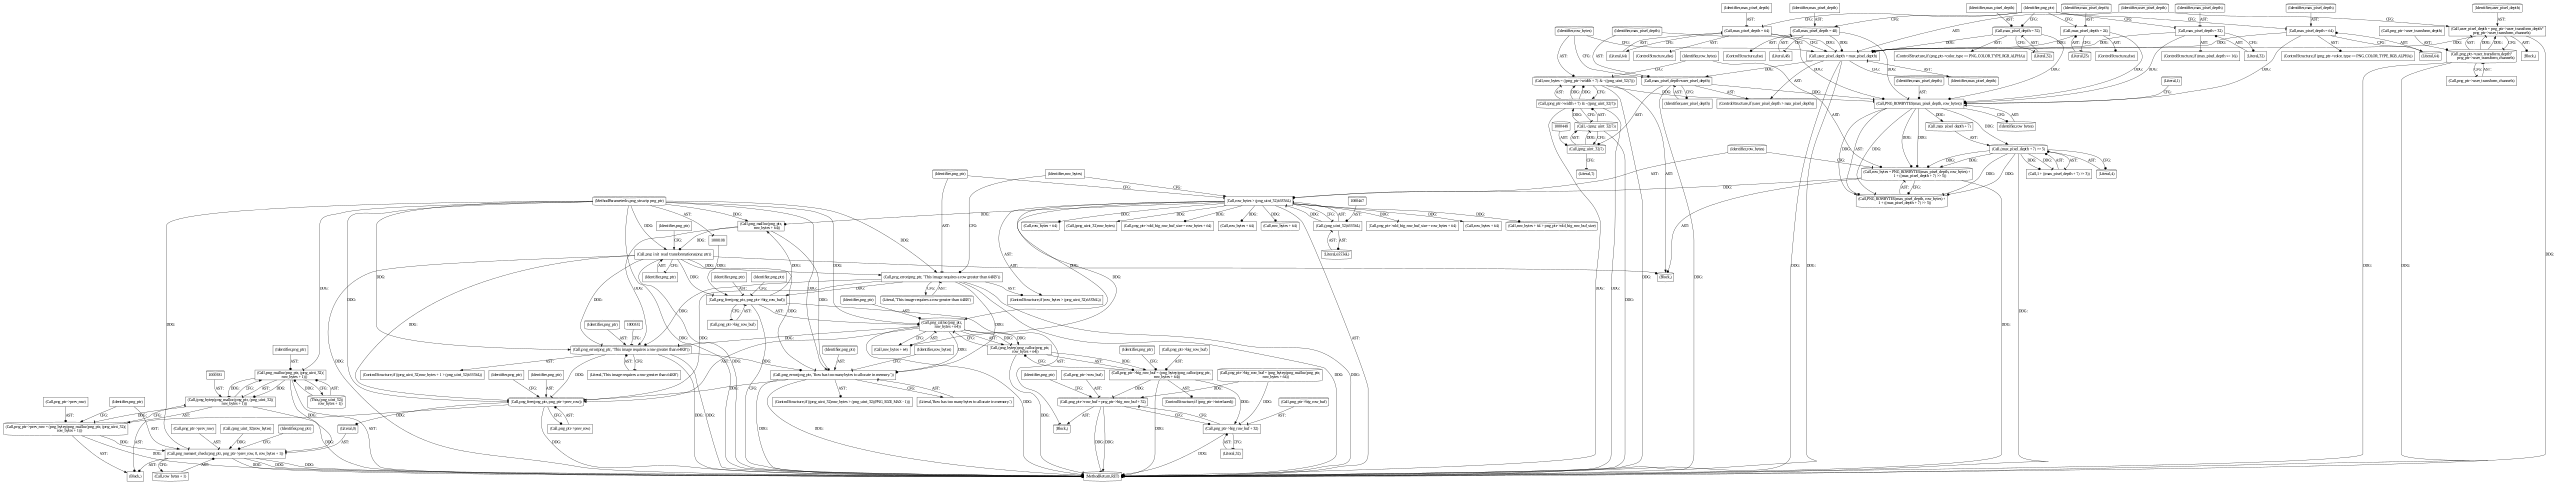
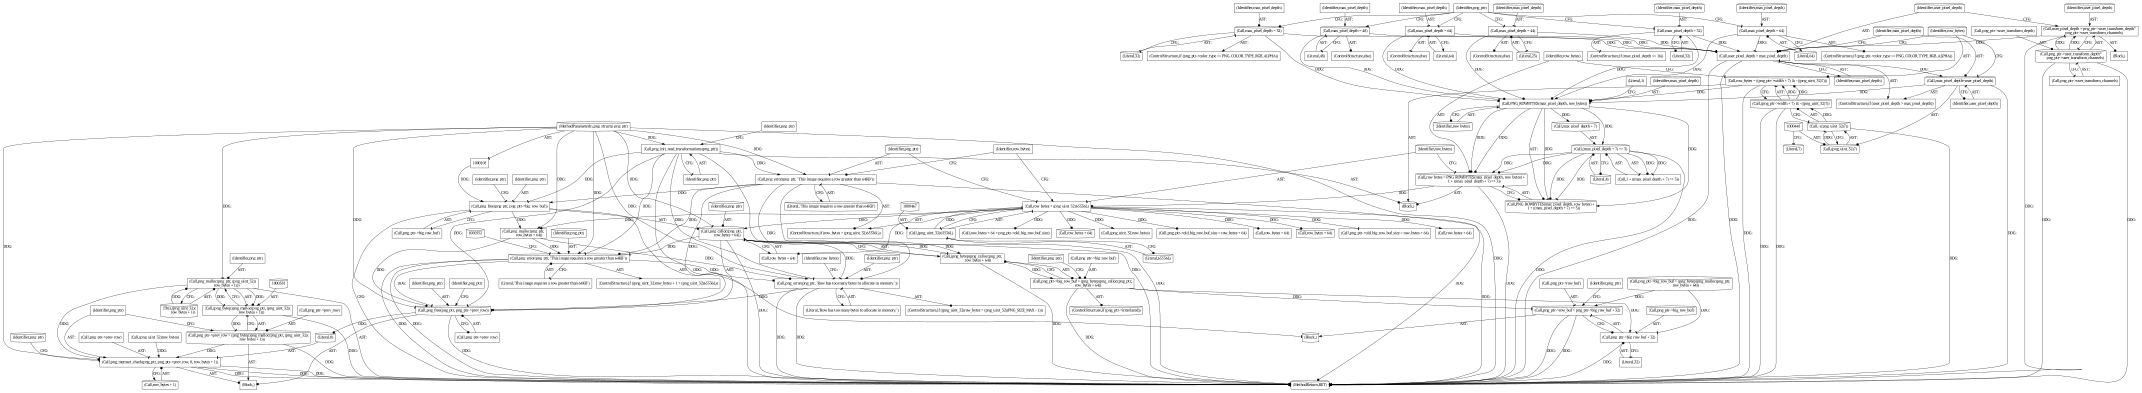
(2085, 31) -> (1513, 31)
(1837, 41) -> (1604, 39)
(2172, 81) -> (1636, 81)
(1586, 161) -> (1794, 137)
(1552, 226) -> (1006, 233)
(705, 232) -> (405, 251)
(1344, 240) -> (1153, 247)
(1356, 338) -> (1487, 297)
(1204, 415) -> (1617, 324)
